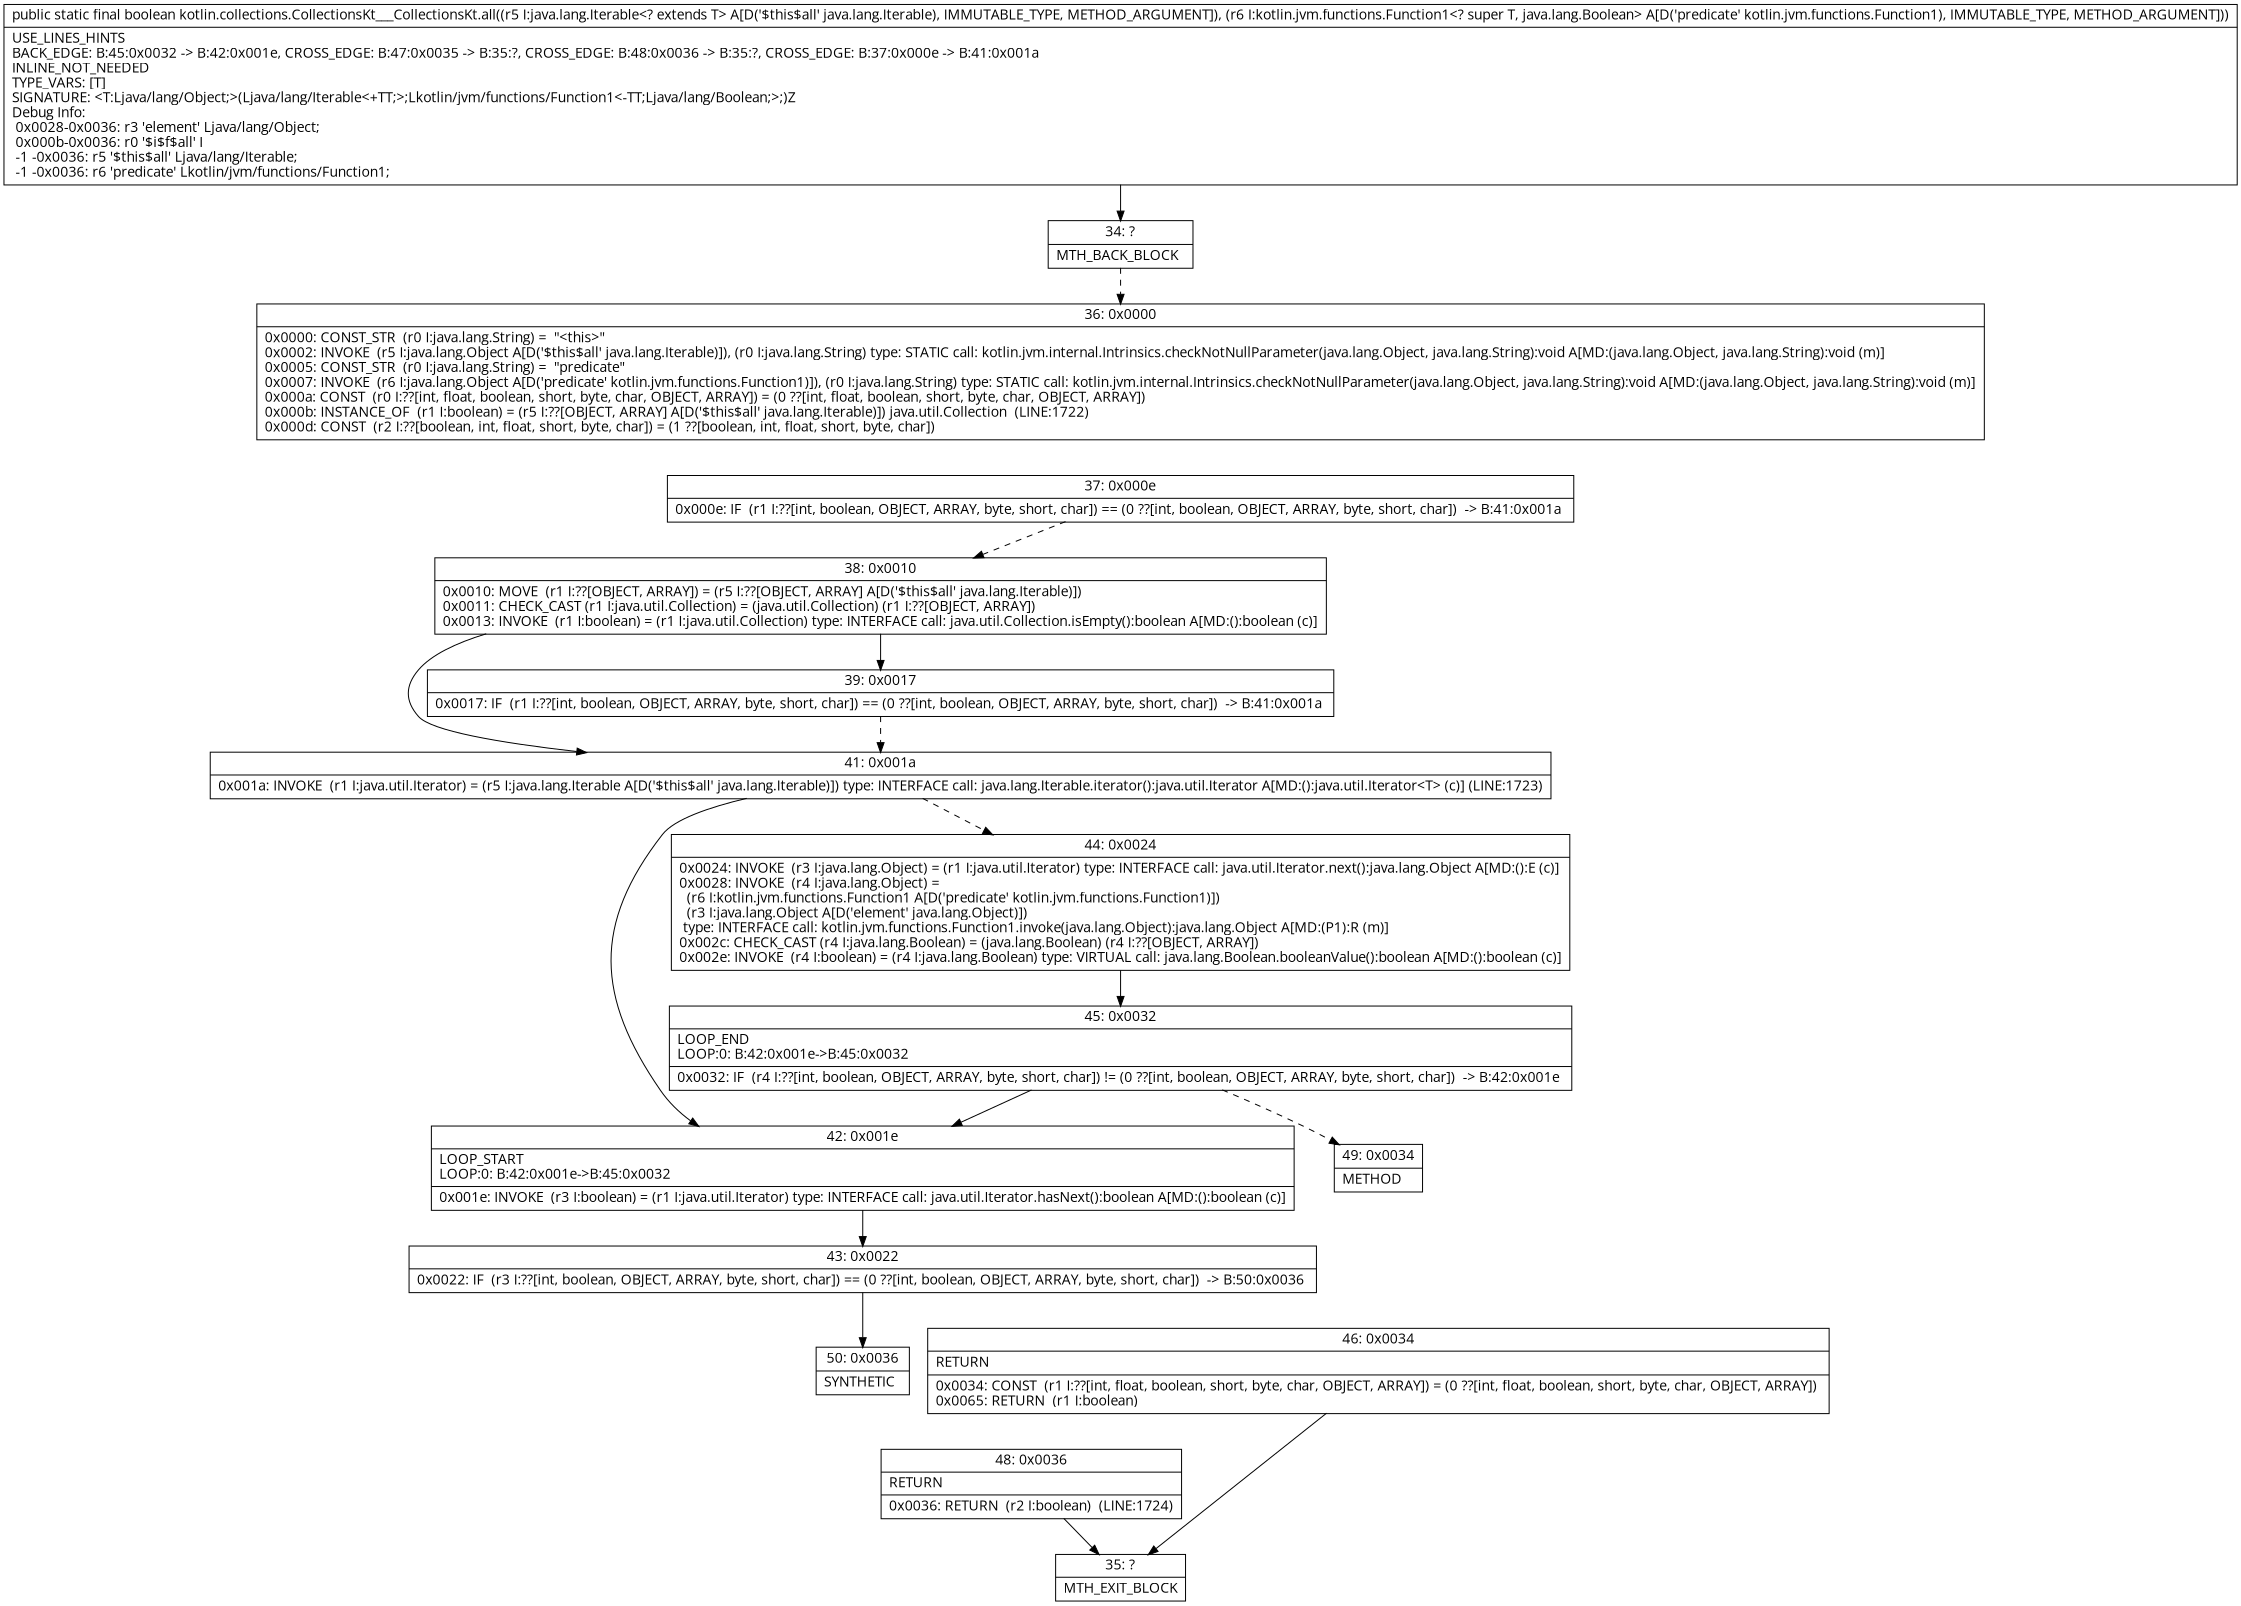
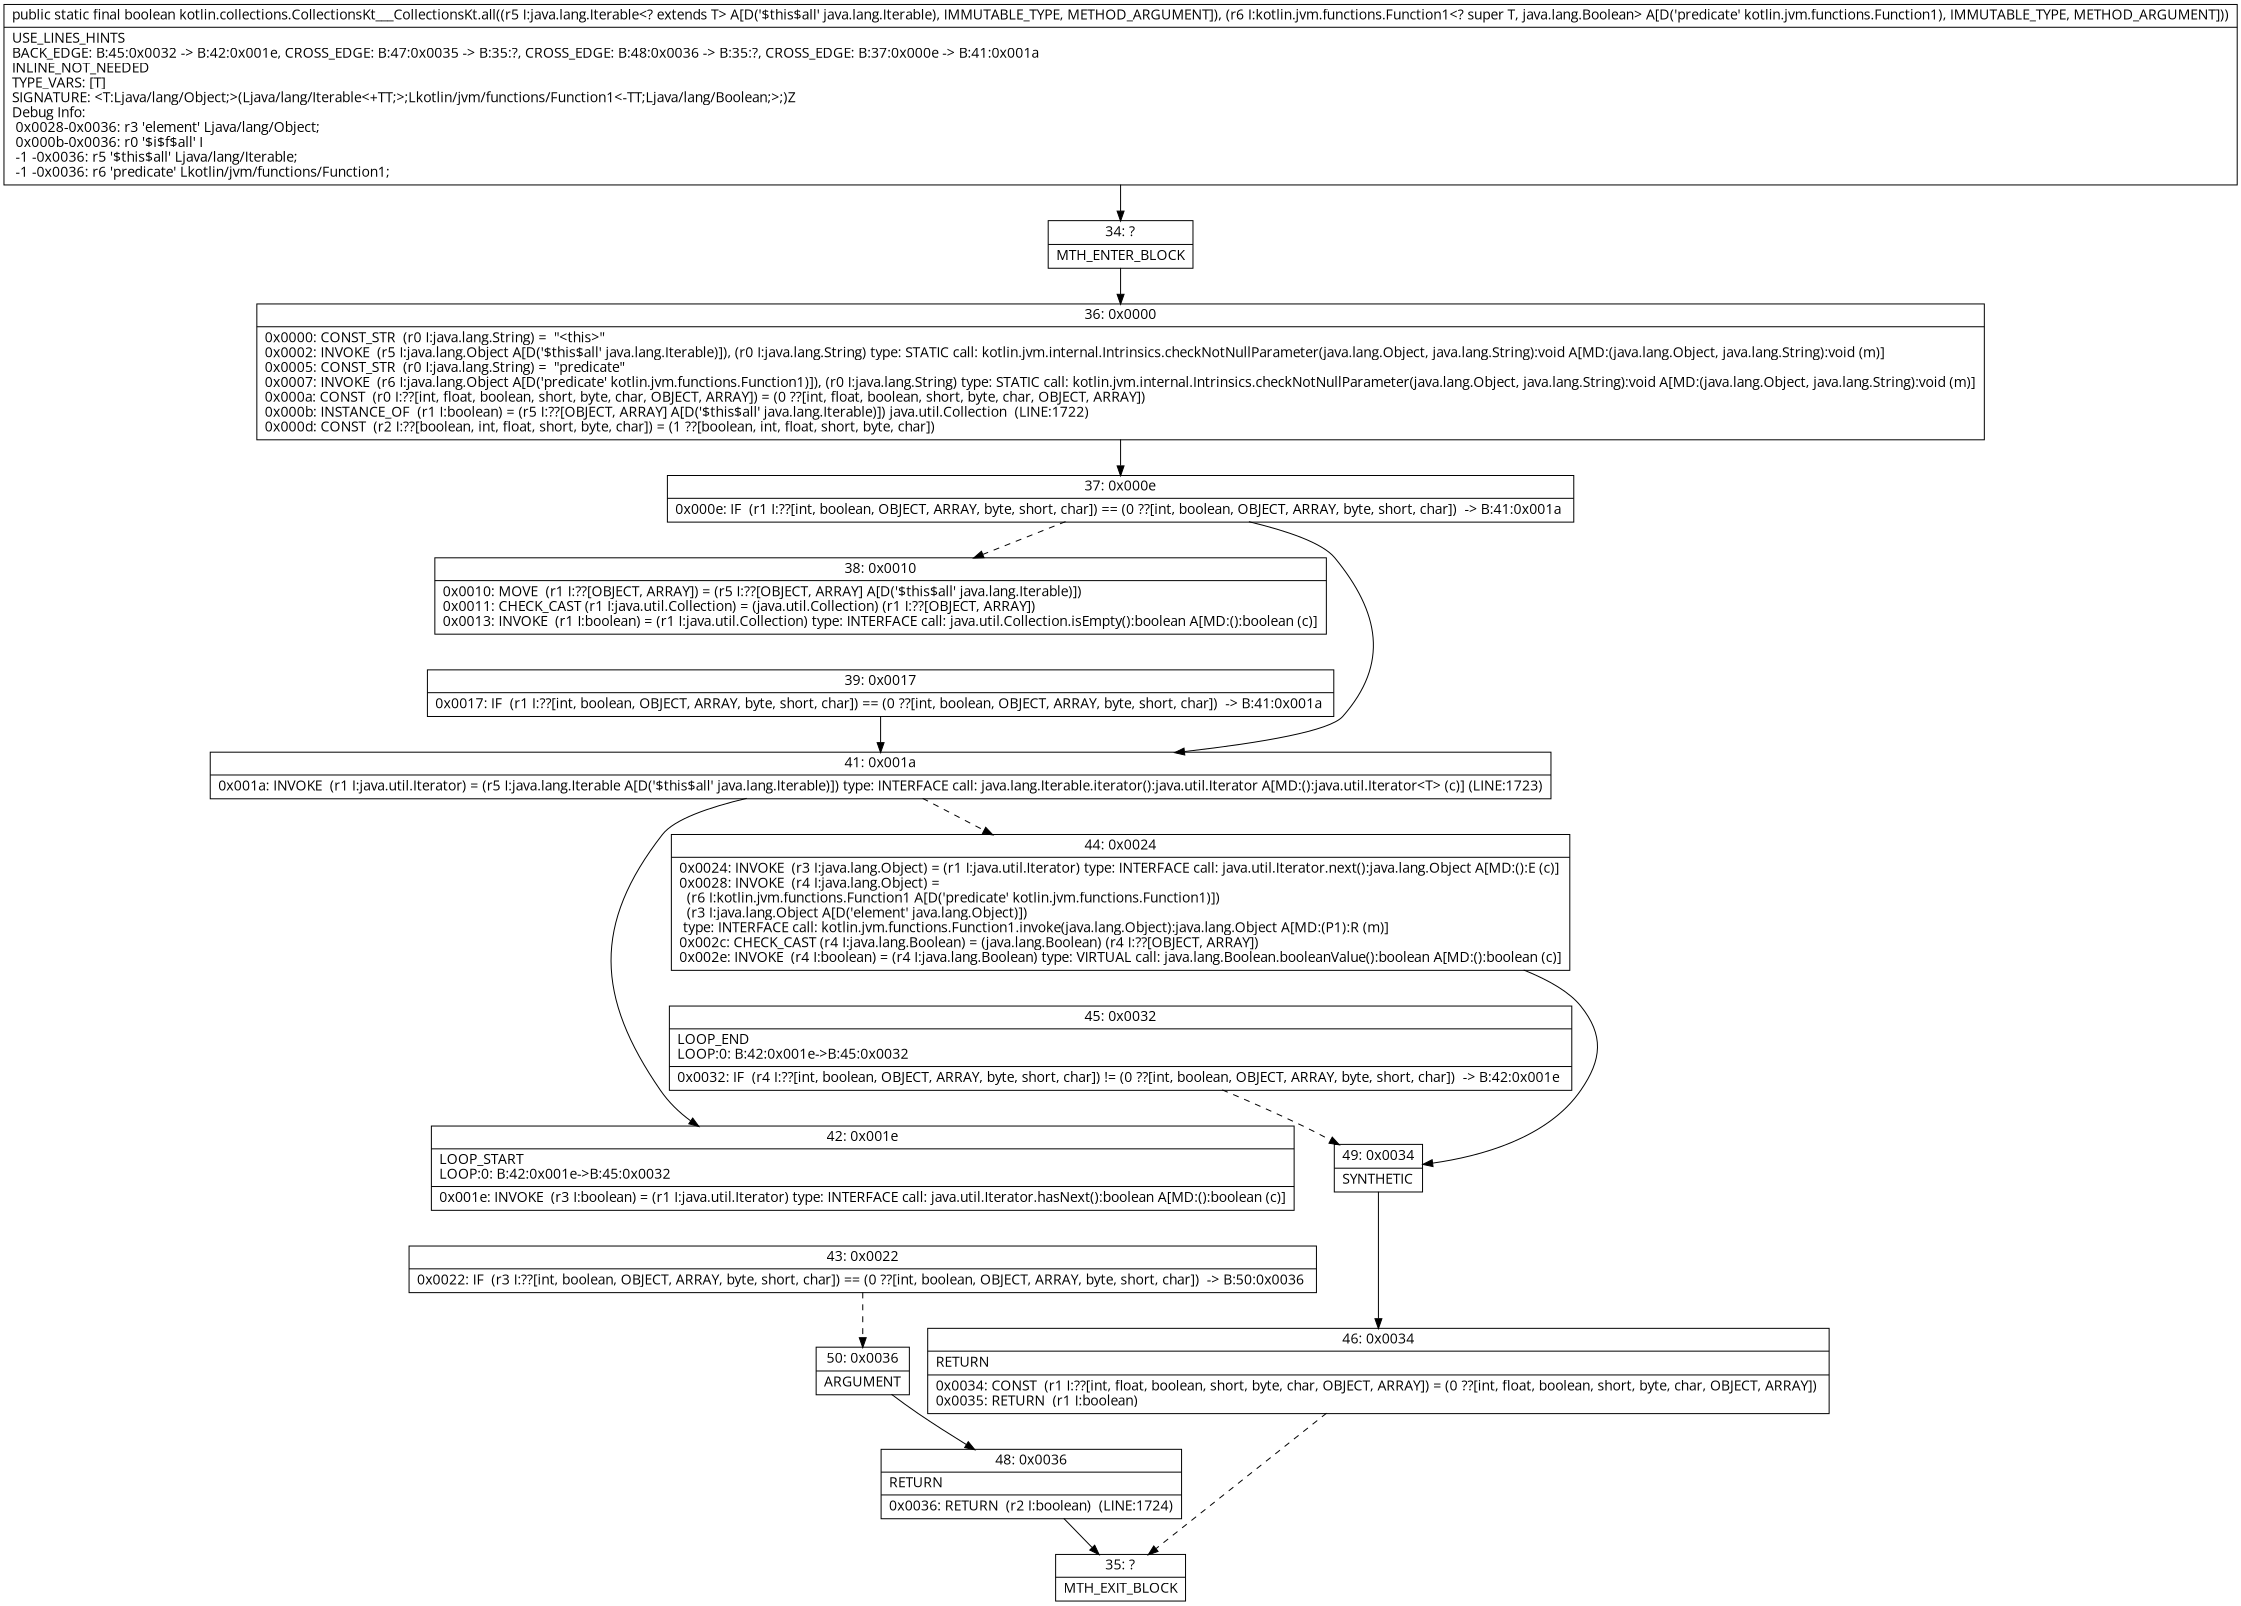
(1118, 256) -> (1121, 256)
(1121, 281) -> (1121, 281)
none -> (1121, 453)
(881, 647) -> none
(433, 725) -> (1369, 670)
(881, 729) -> (881, 729)
(1121, 983) -> (1578, 1094)
(996, 1106) -> none
(1372, 1180) -> (1378, 1180)
(863, 1223) -> none
none -> (1378, 1255)
(863, 1315) -> (863, 1315)
(860, 1382) -> (863, 1382)
(1039, 1401) -> (1039, 1401)
none -> (928, 1420)
(1241, 1481) -> (1241, 1481)
